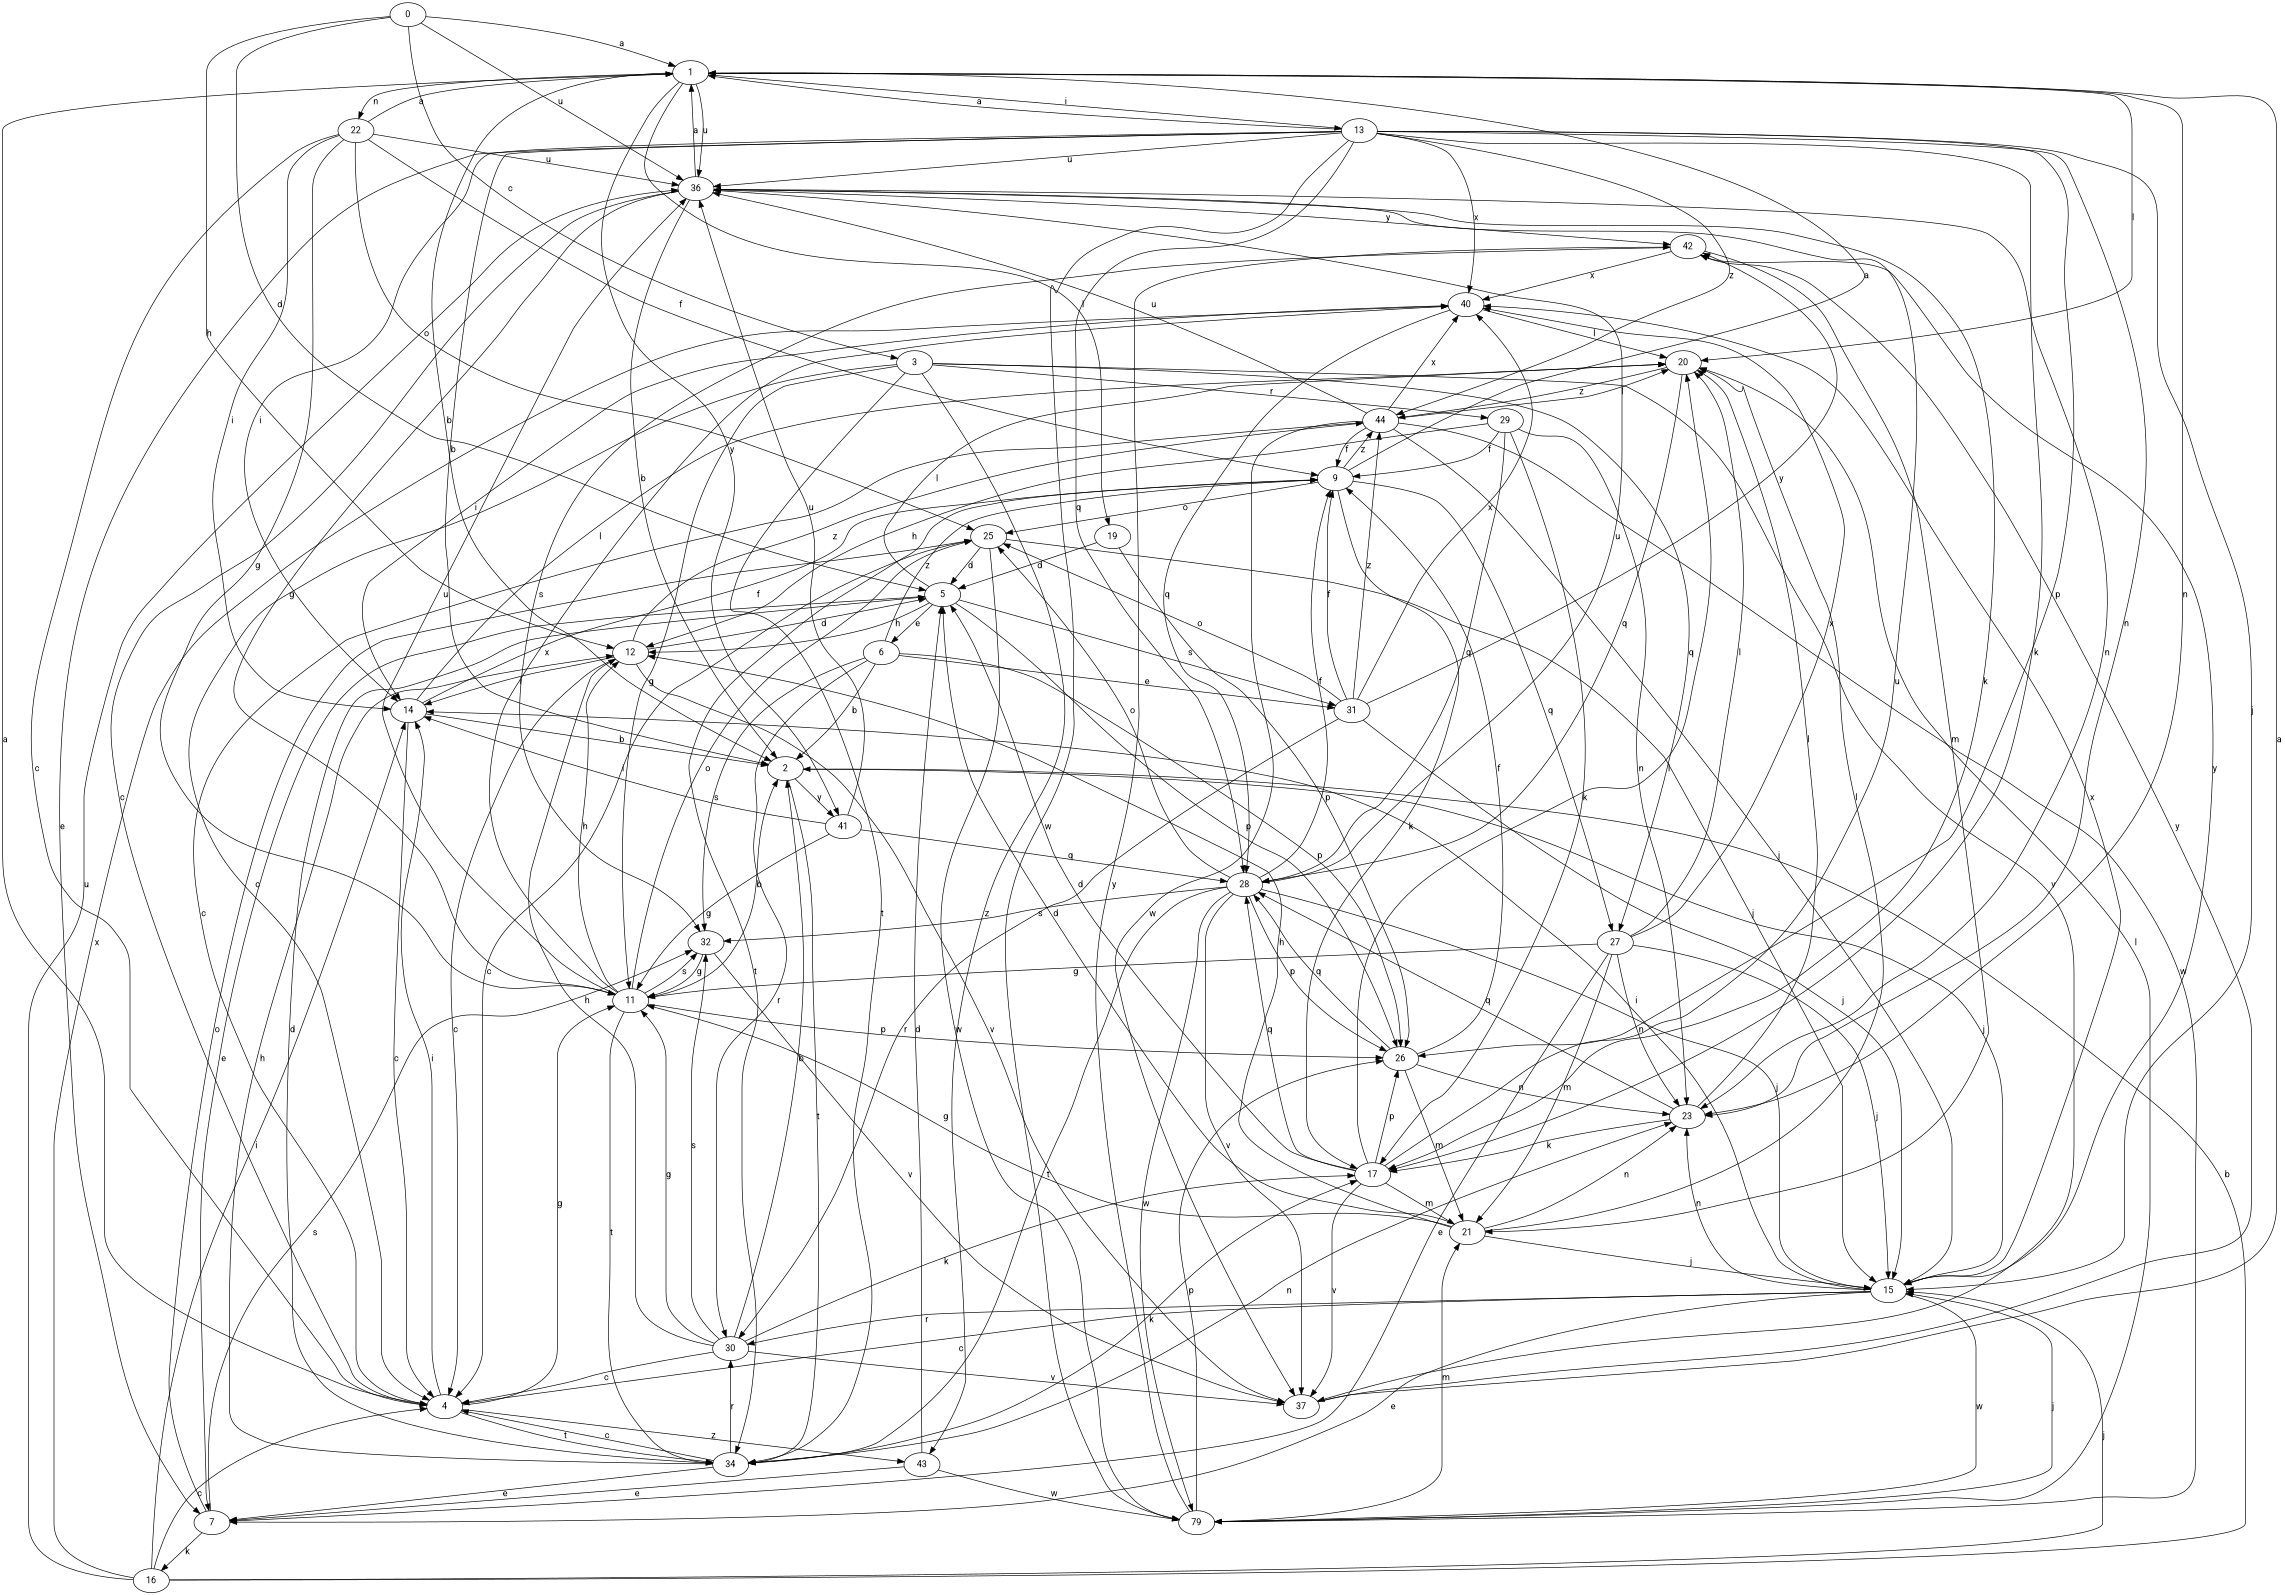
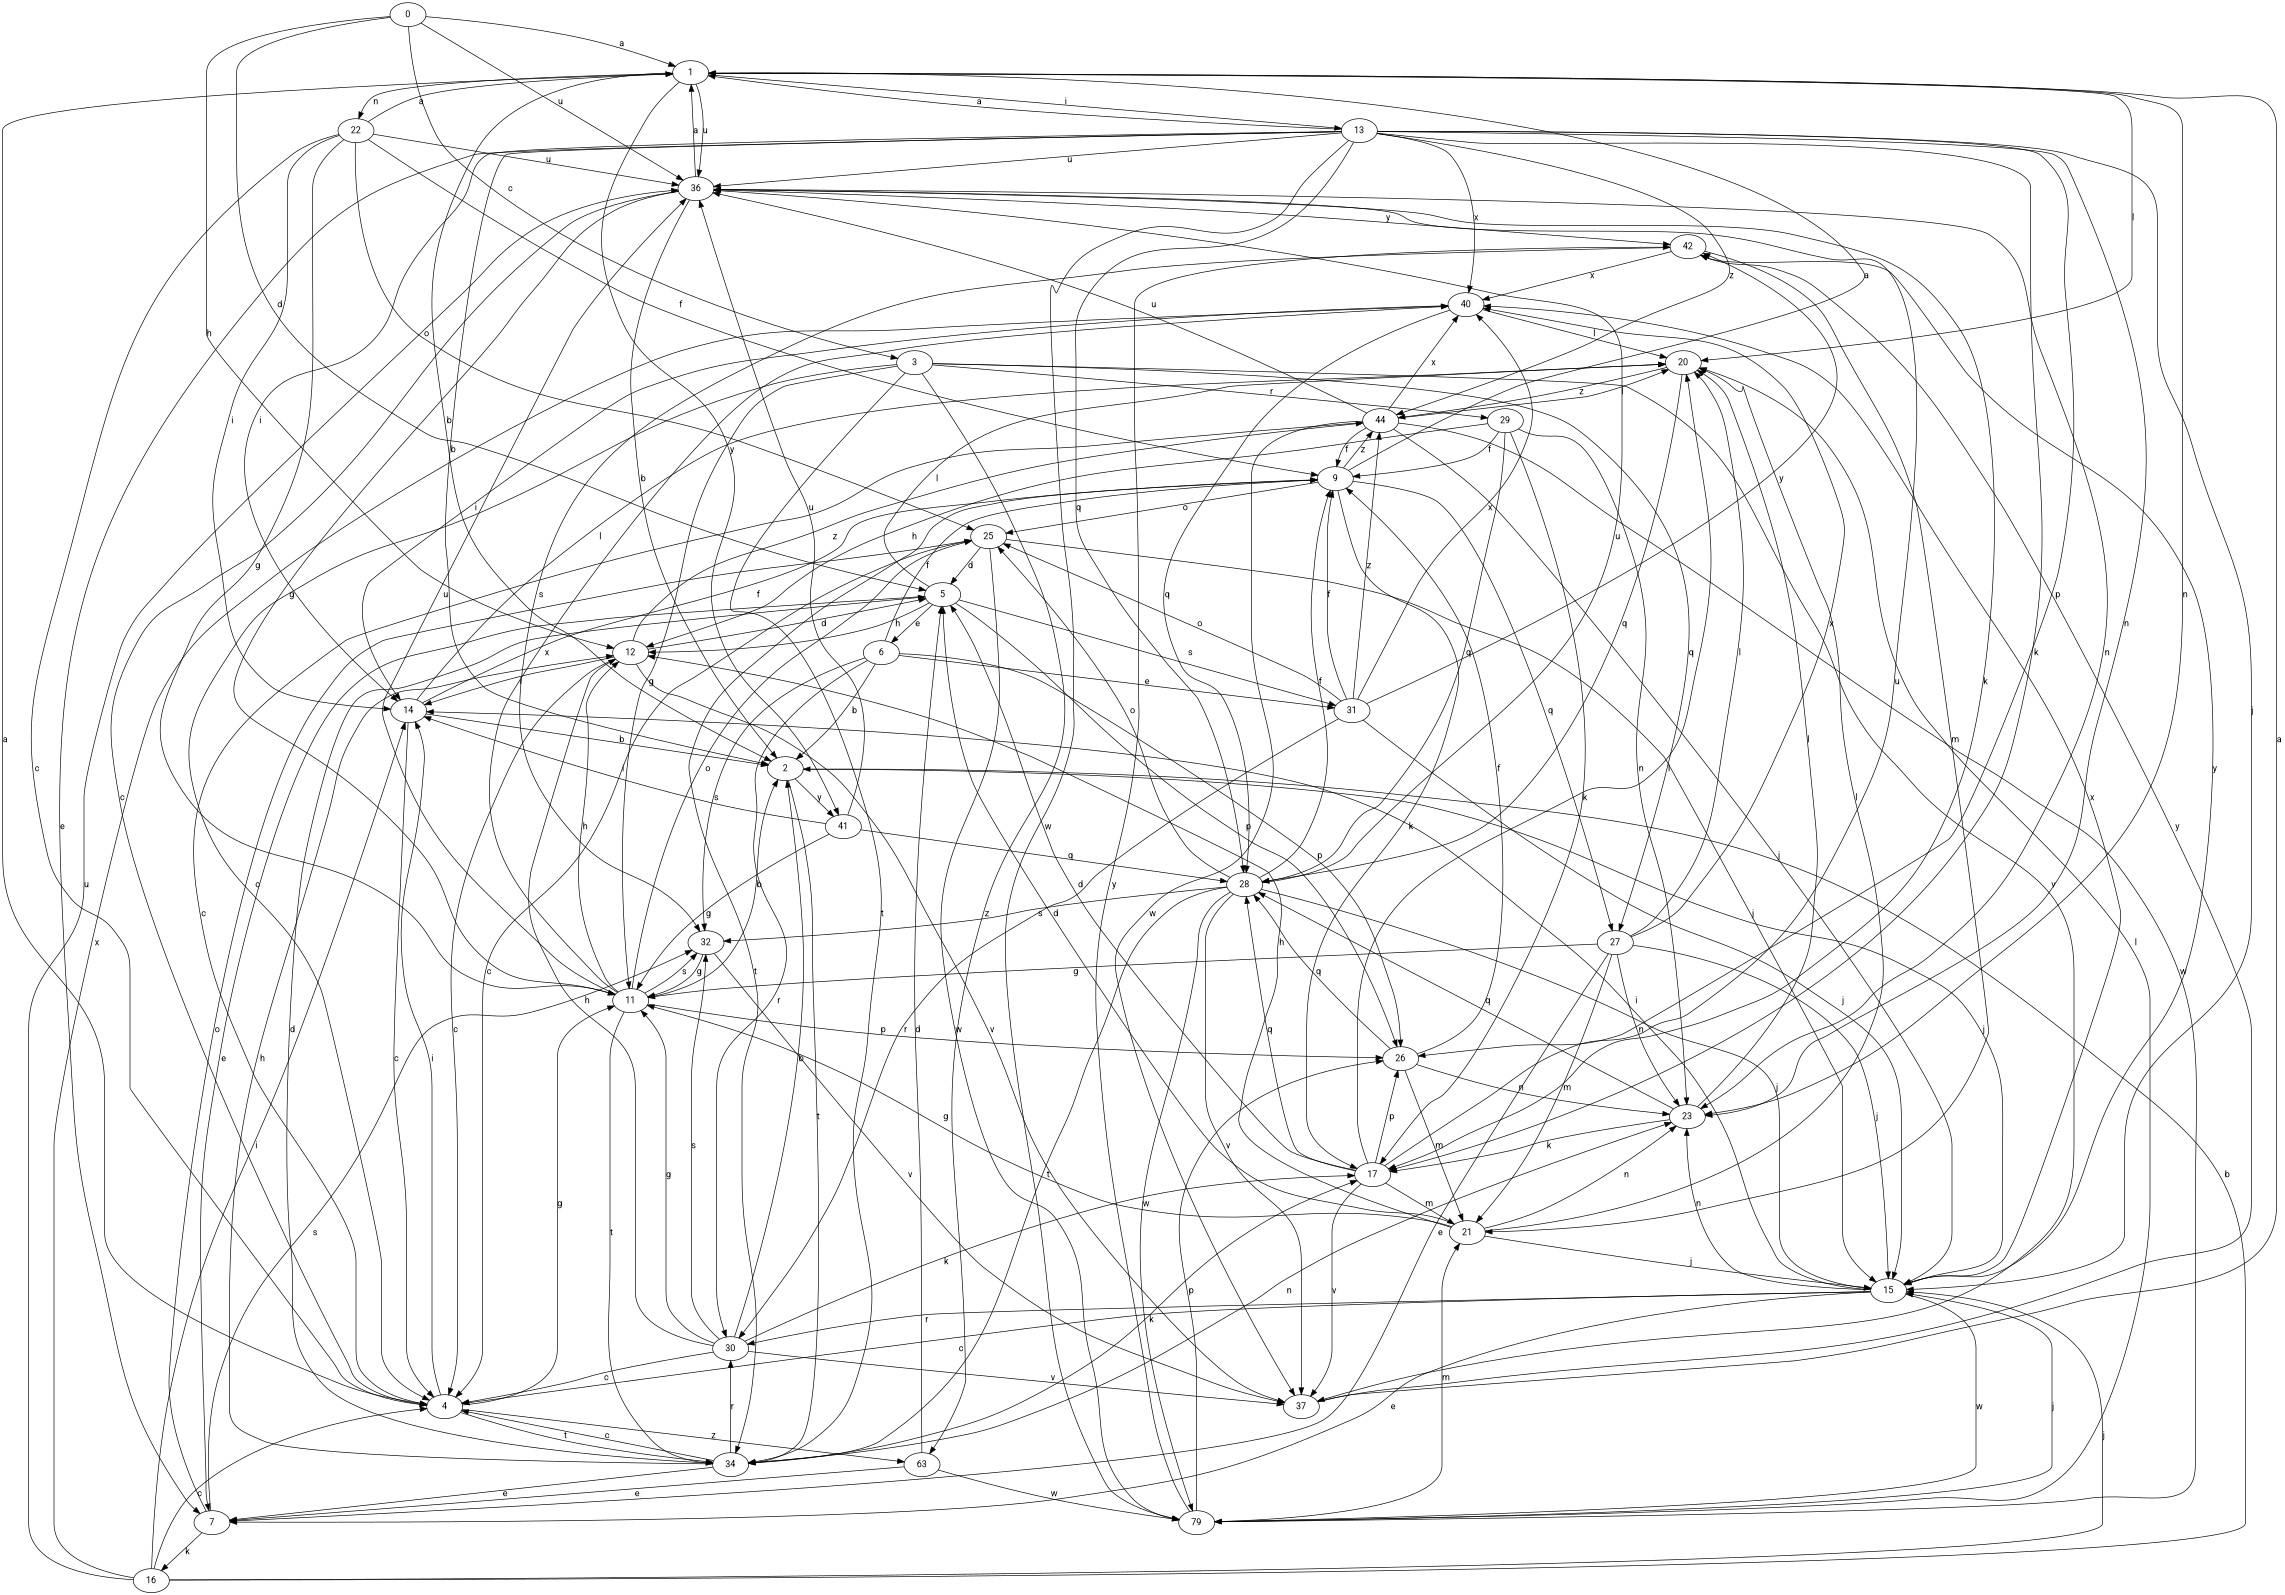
(1113, 537) -> none
(928, 566) -> (928, 566)
(1298, 987) -> none
(922, 1465) -> (922, 1465)
